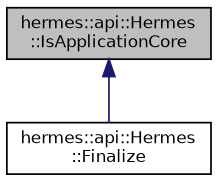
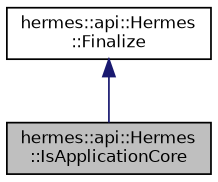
(109, 100) -> (109, 100)
